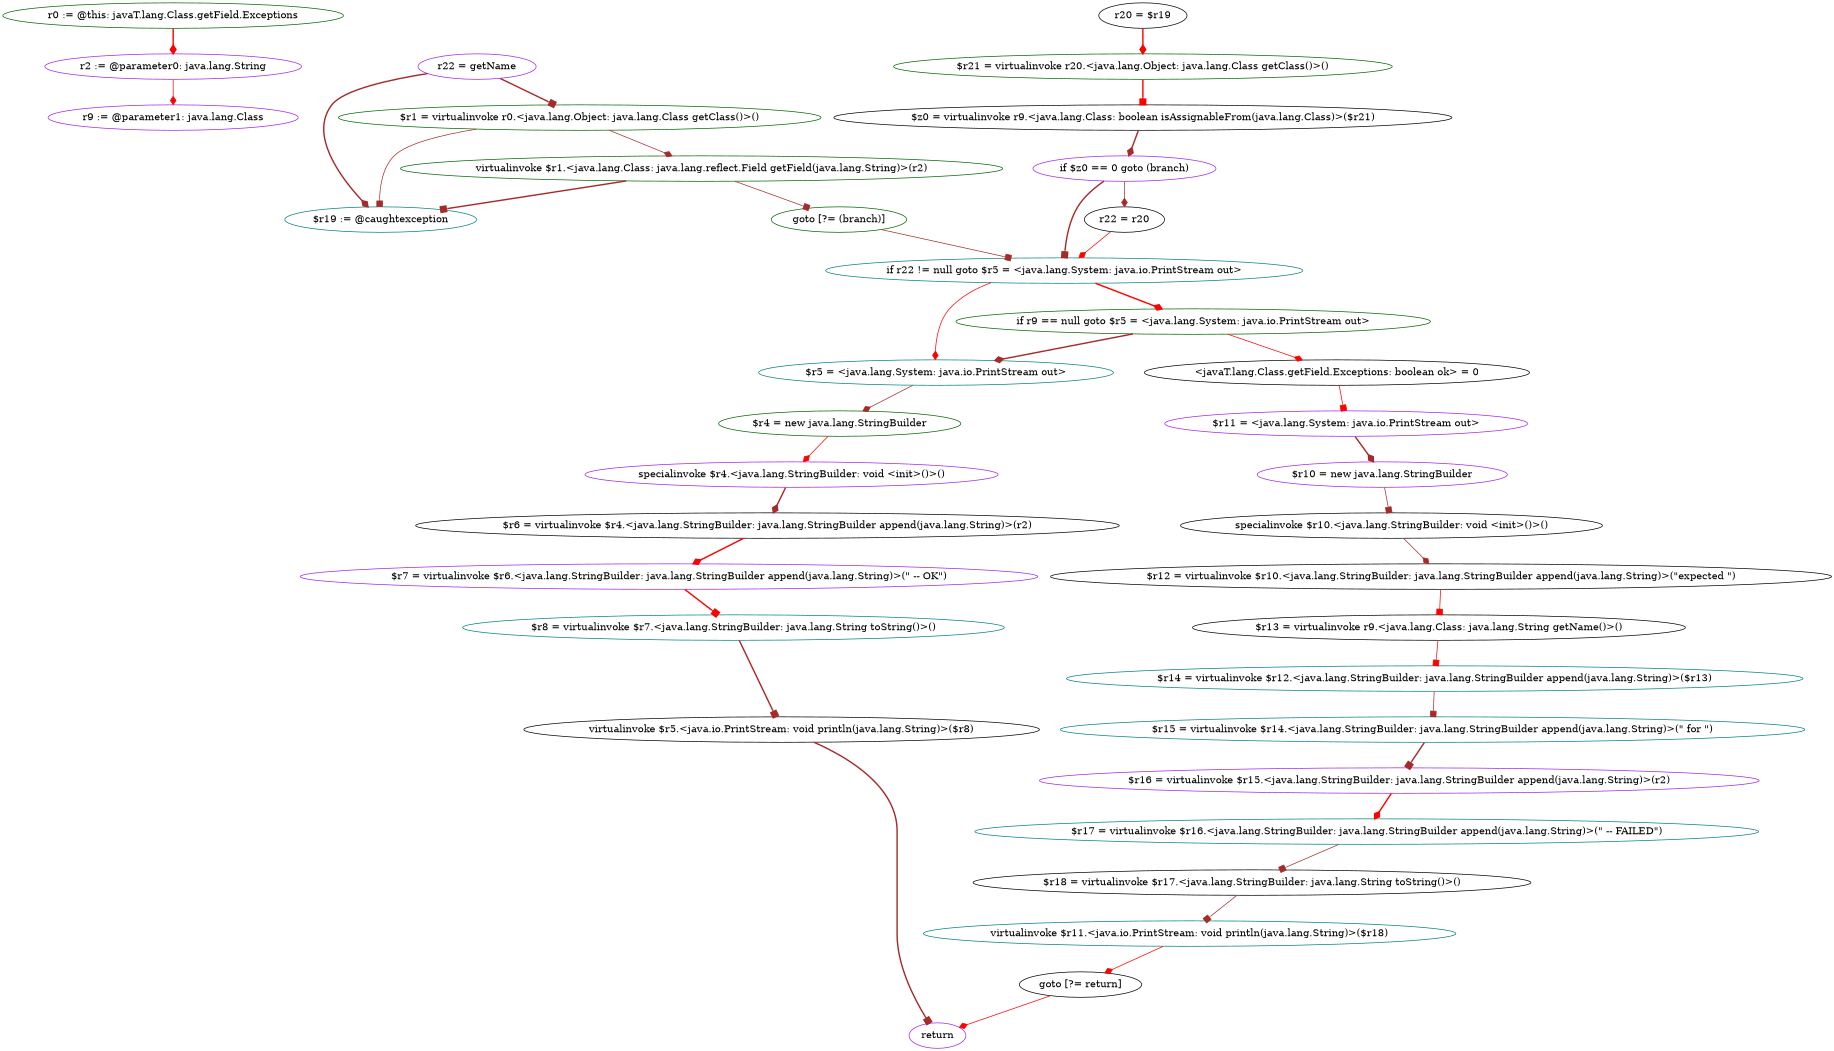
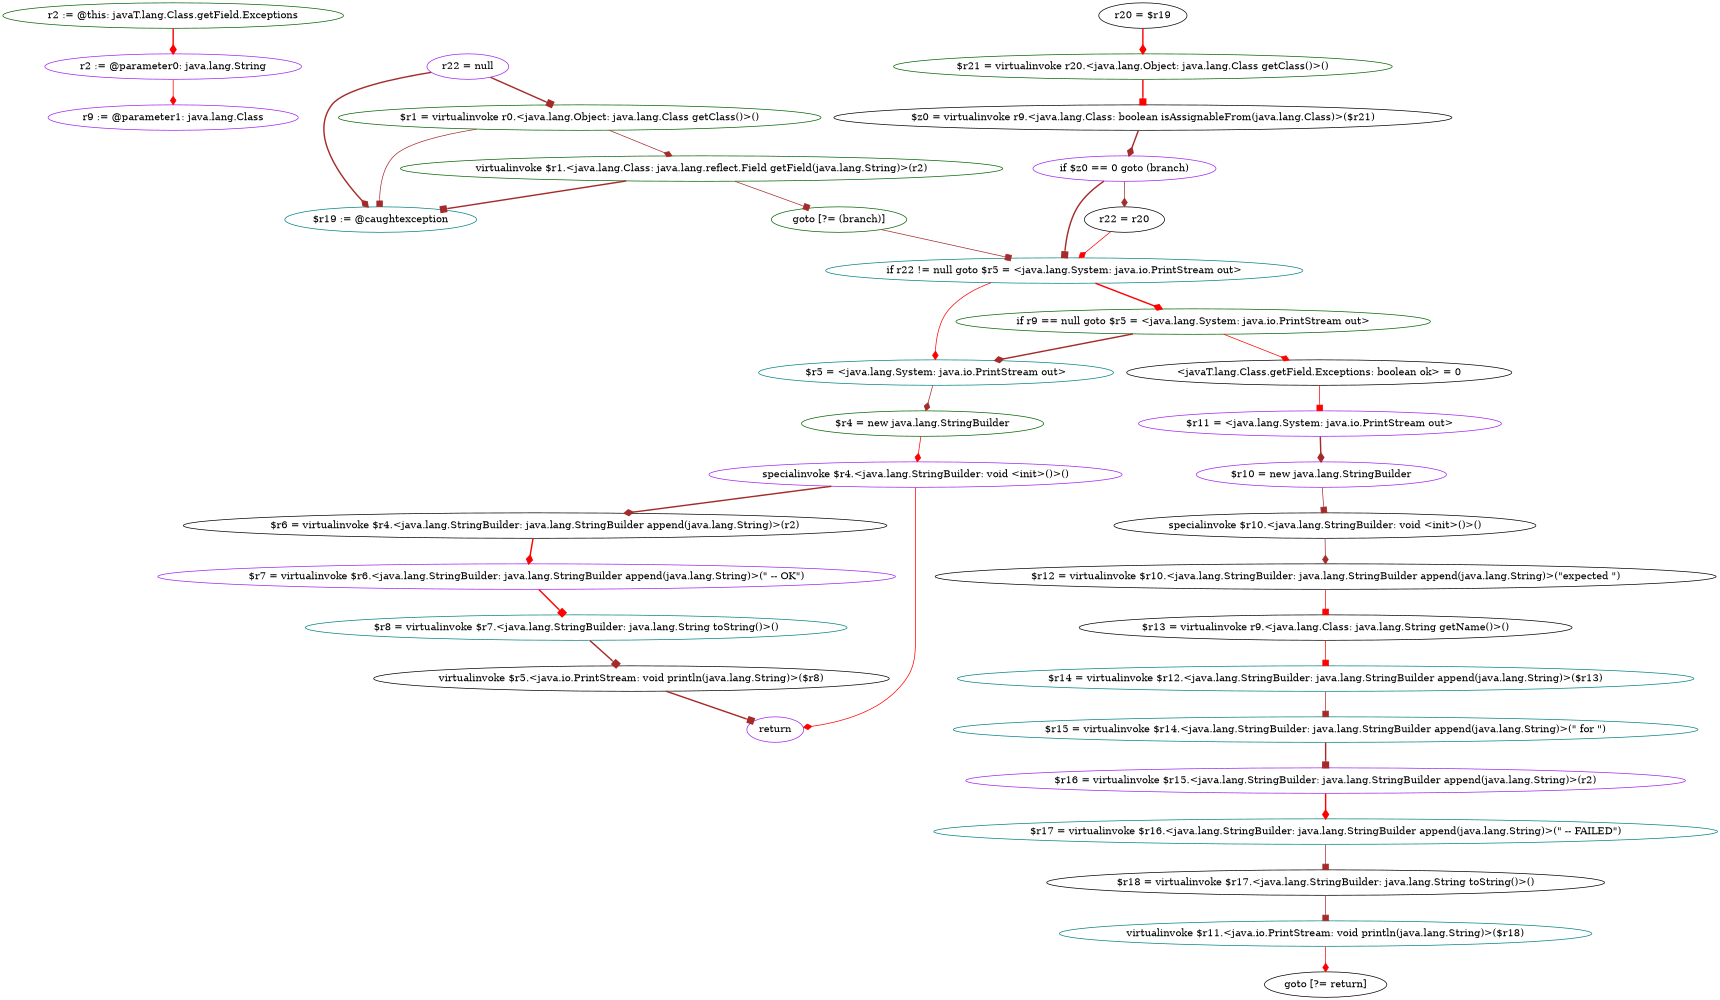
(173, 16) -> (173, 16)
(477, 67) -> (468, 67)
(1009, 1010) -> (916, 638)
